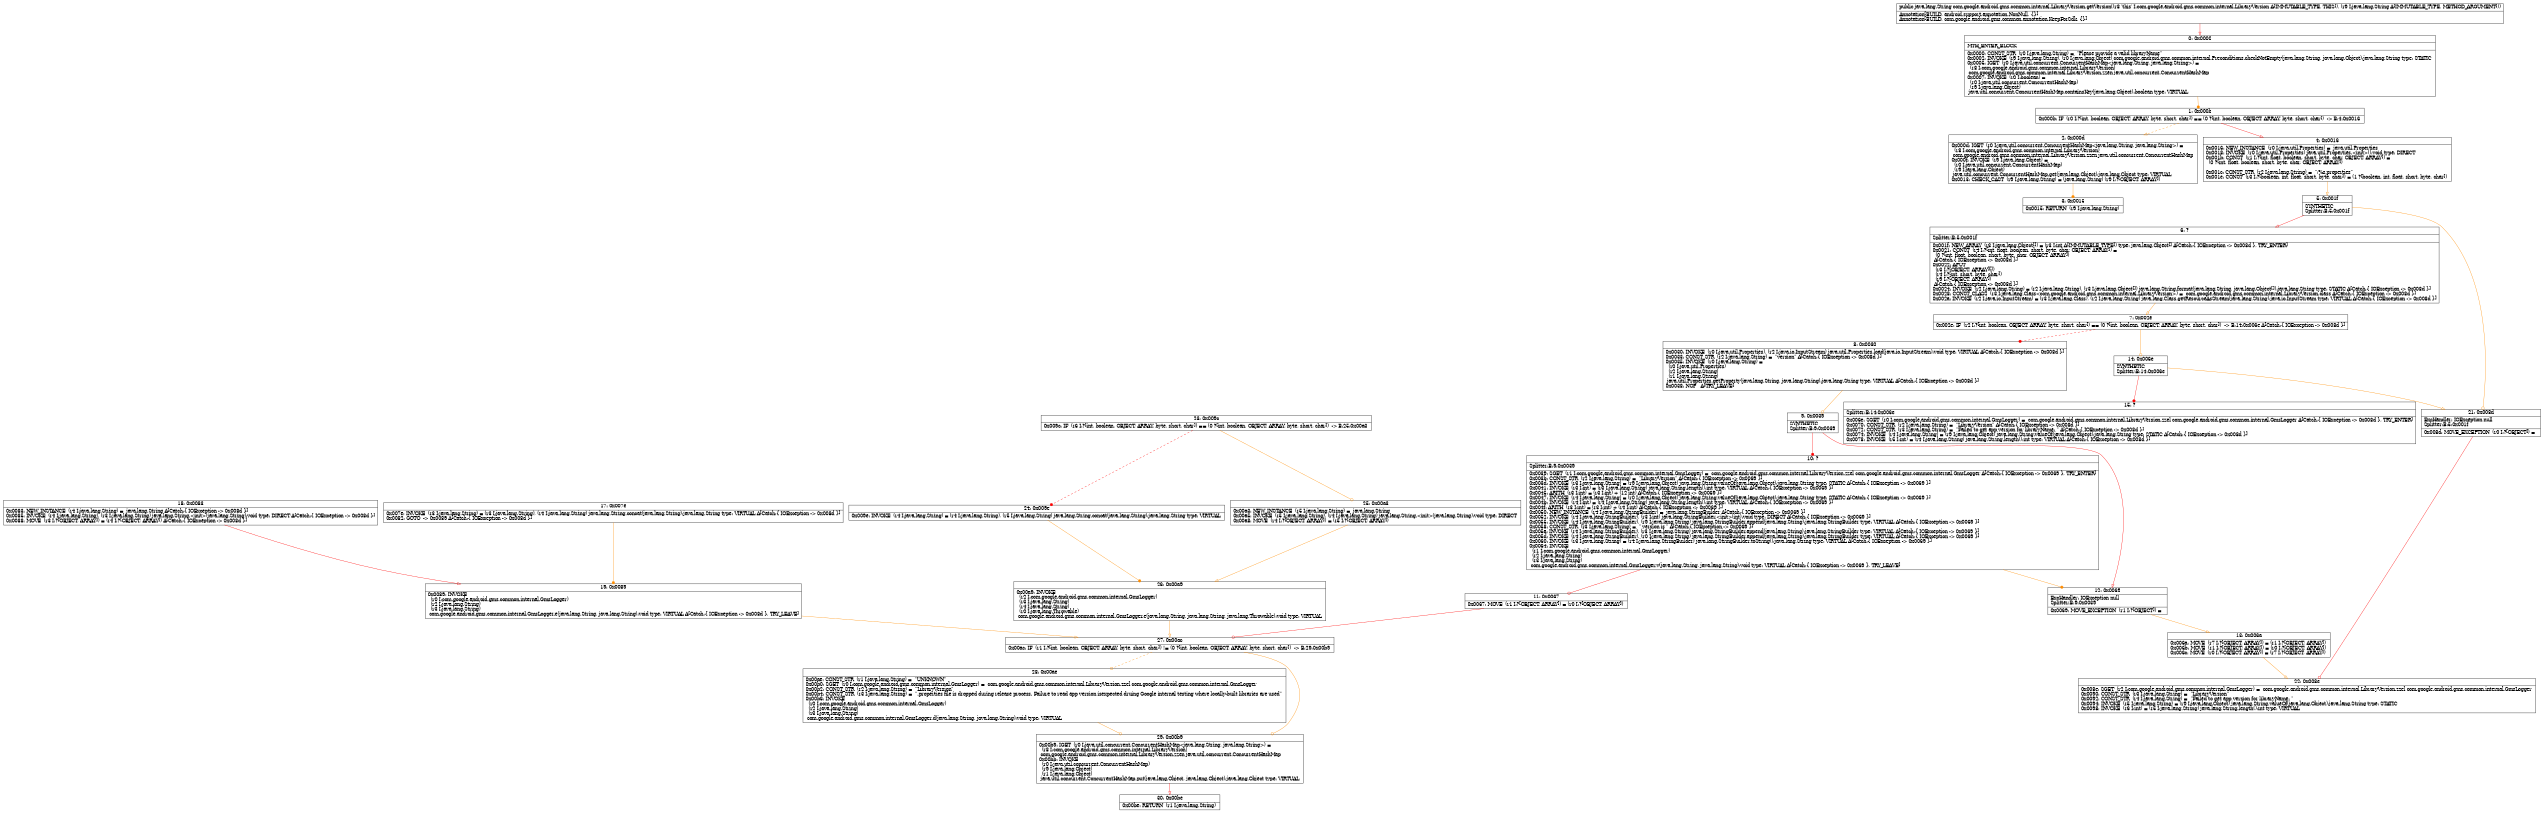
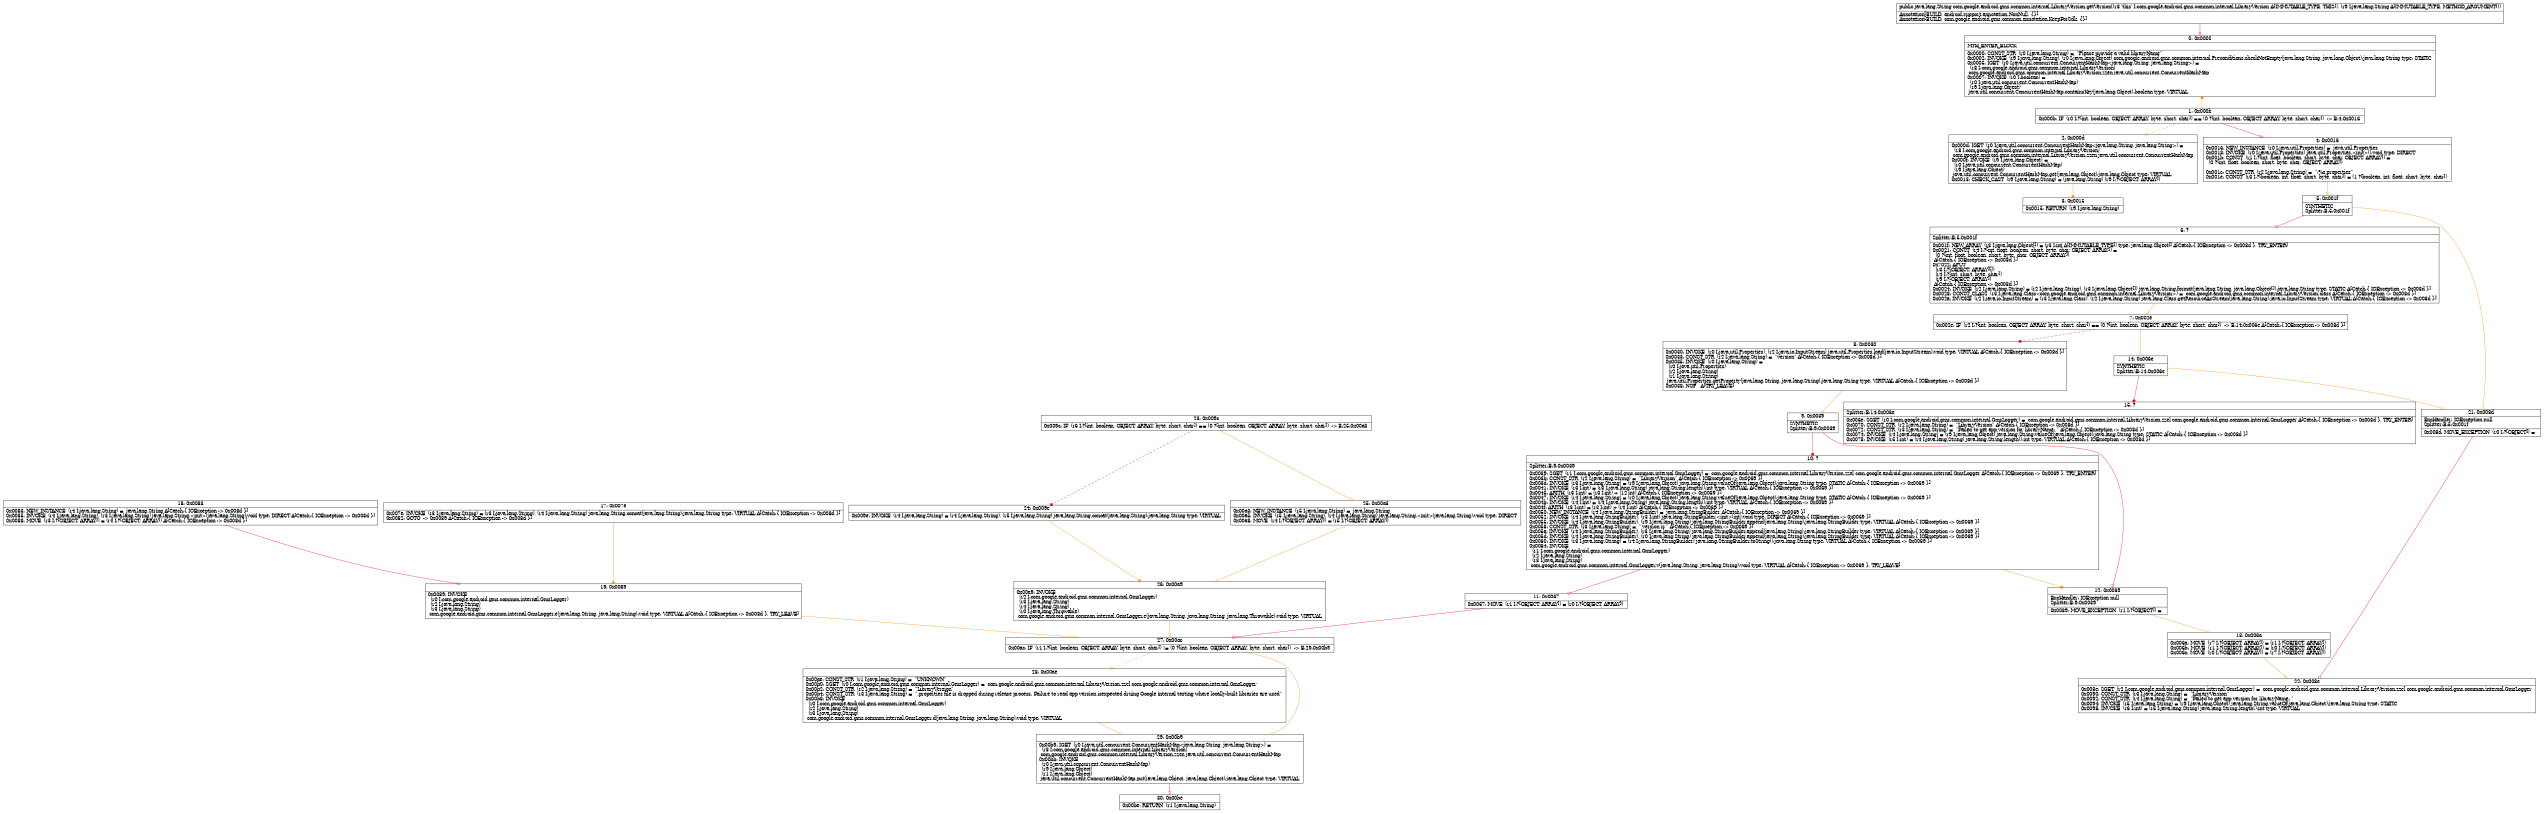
(2198, 101) -> (2202, 104)
(2291, 221) -> (2291, 221)
(1951, 265) -> (1951, 265)
